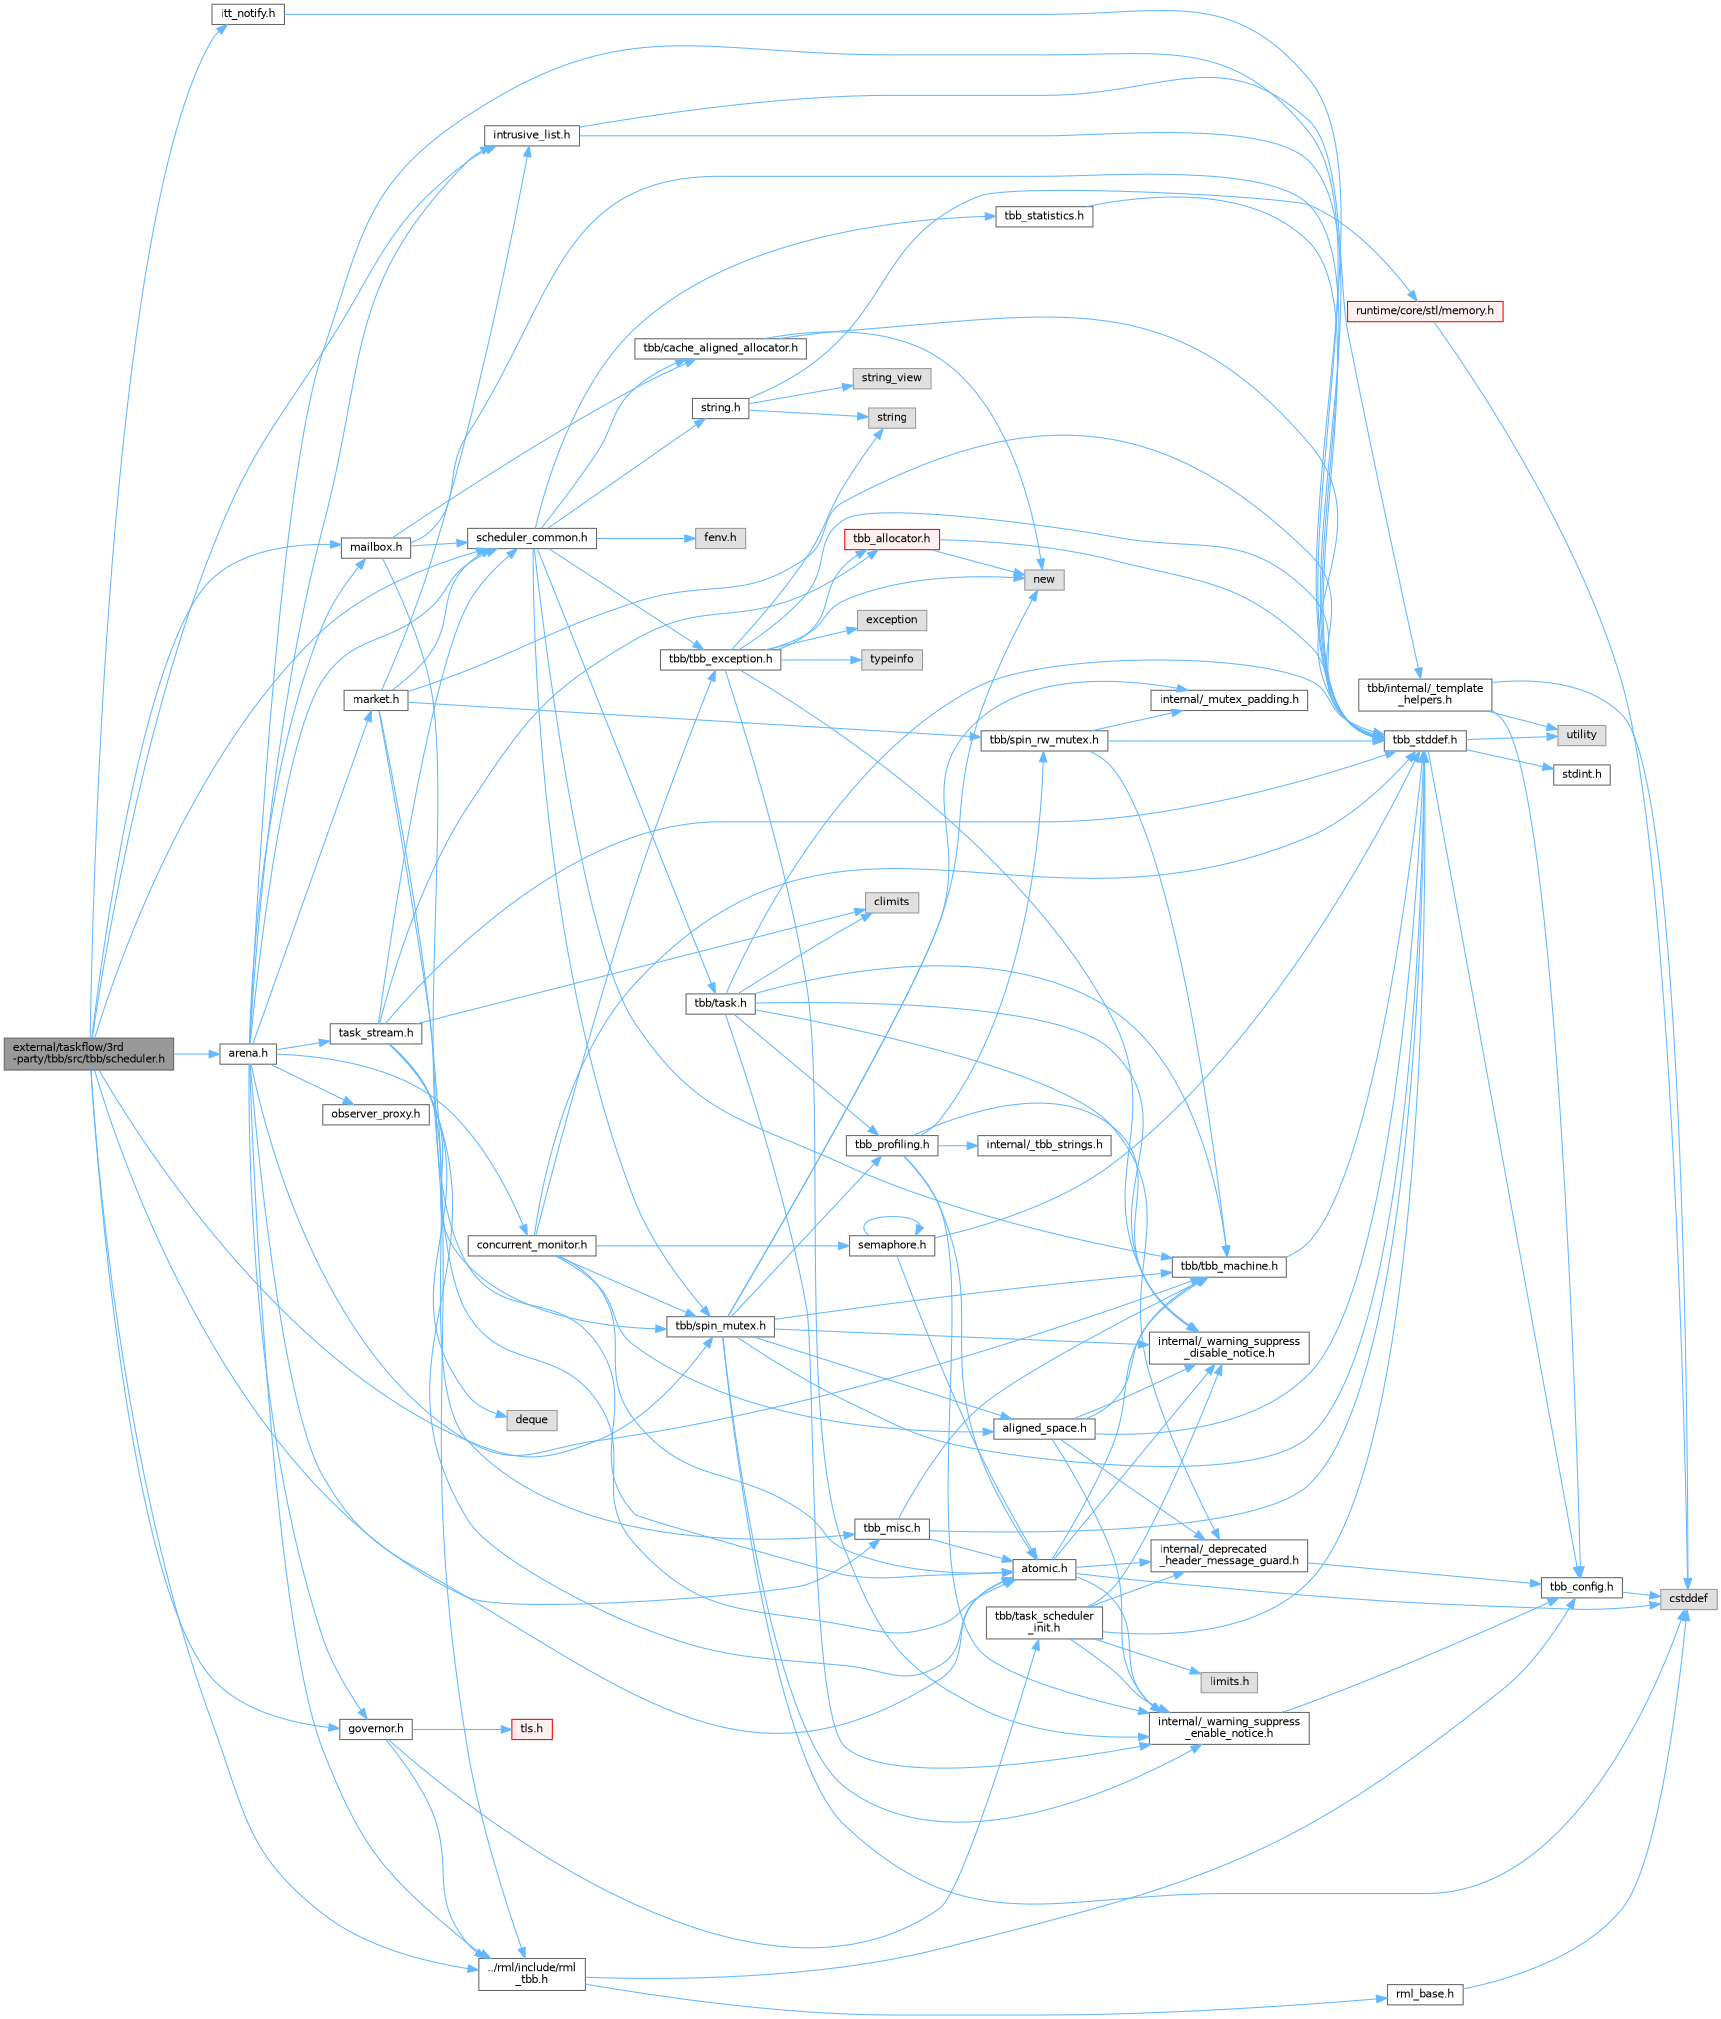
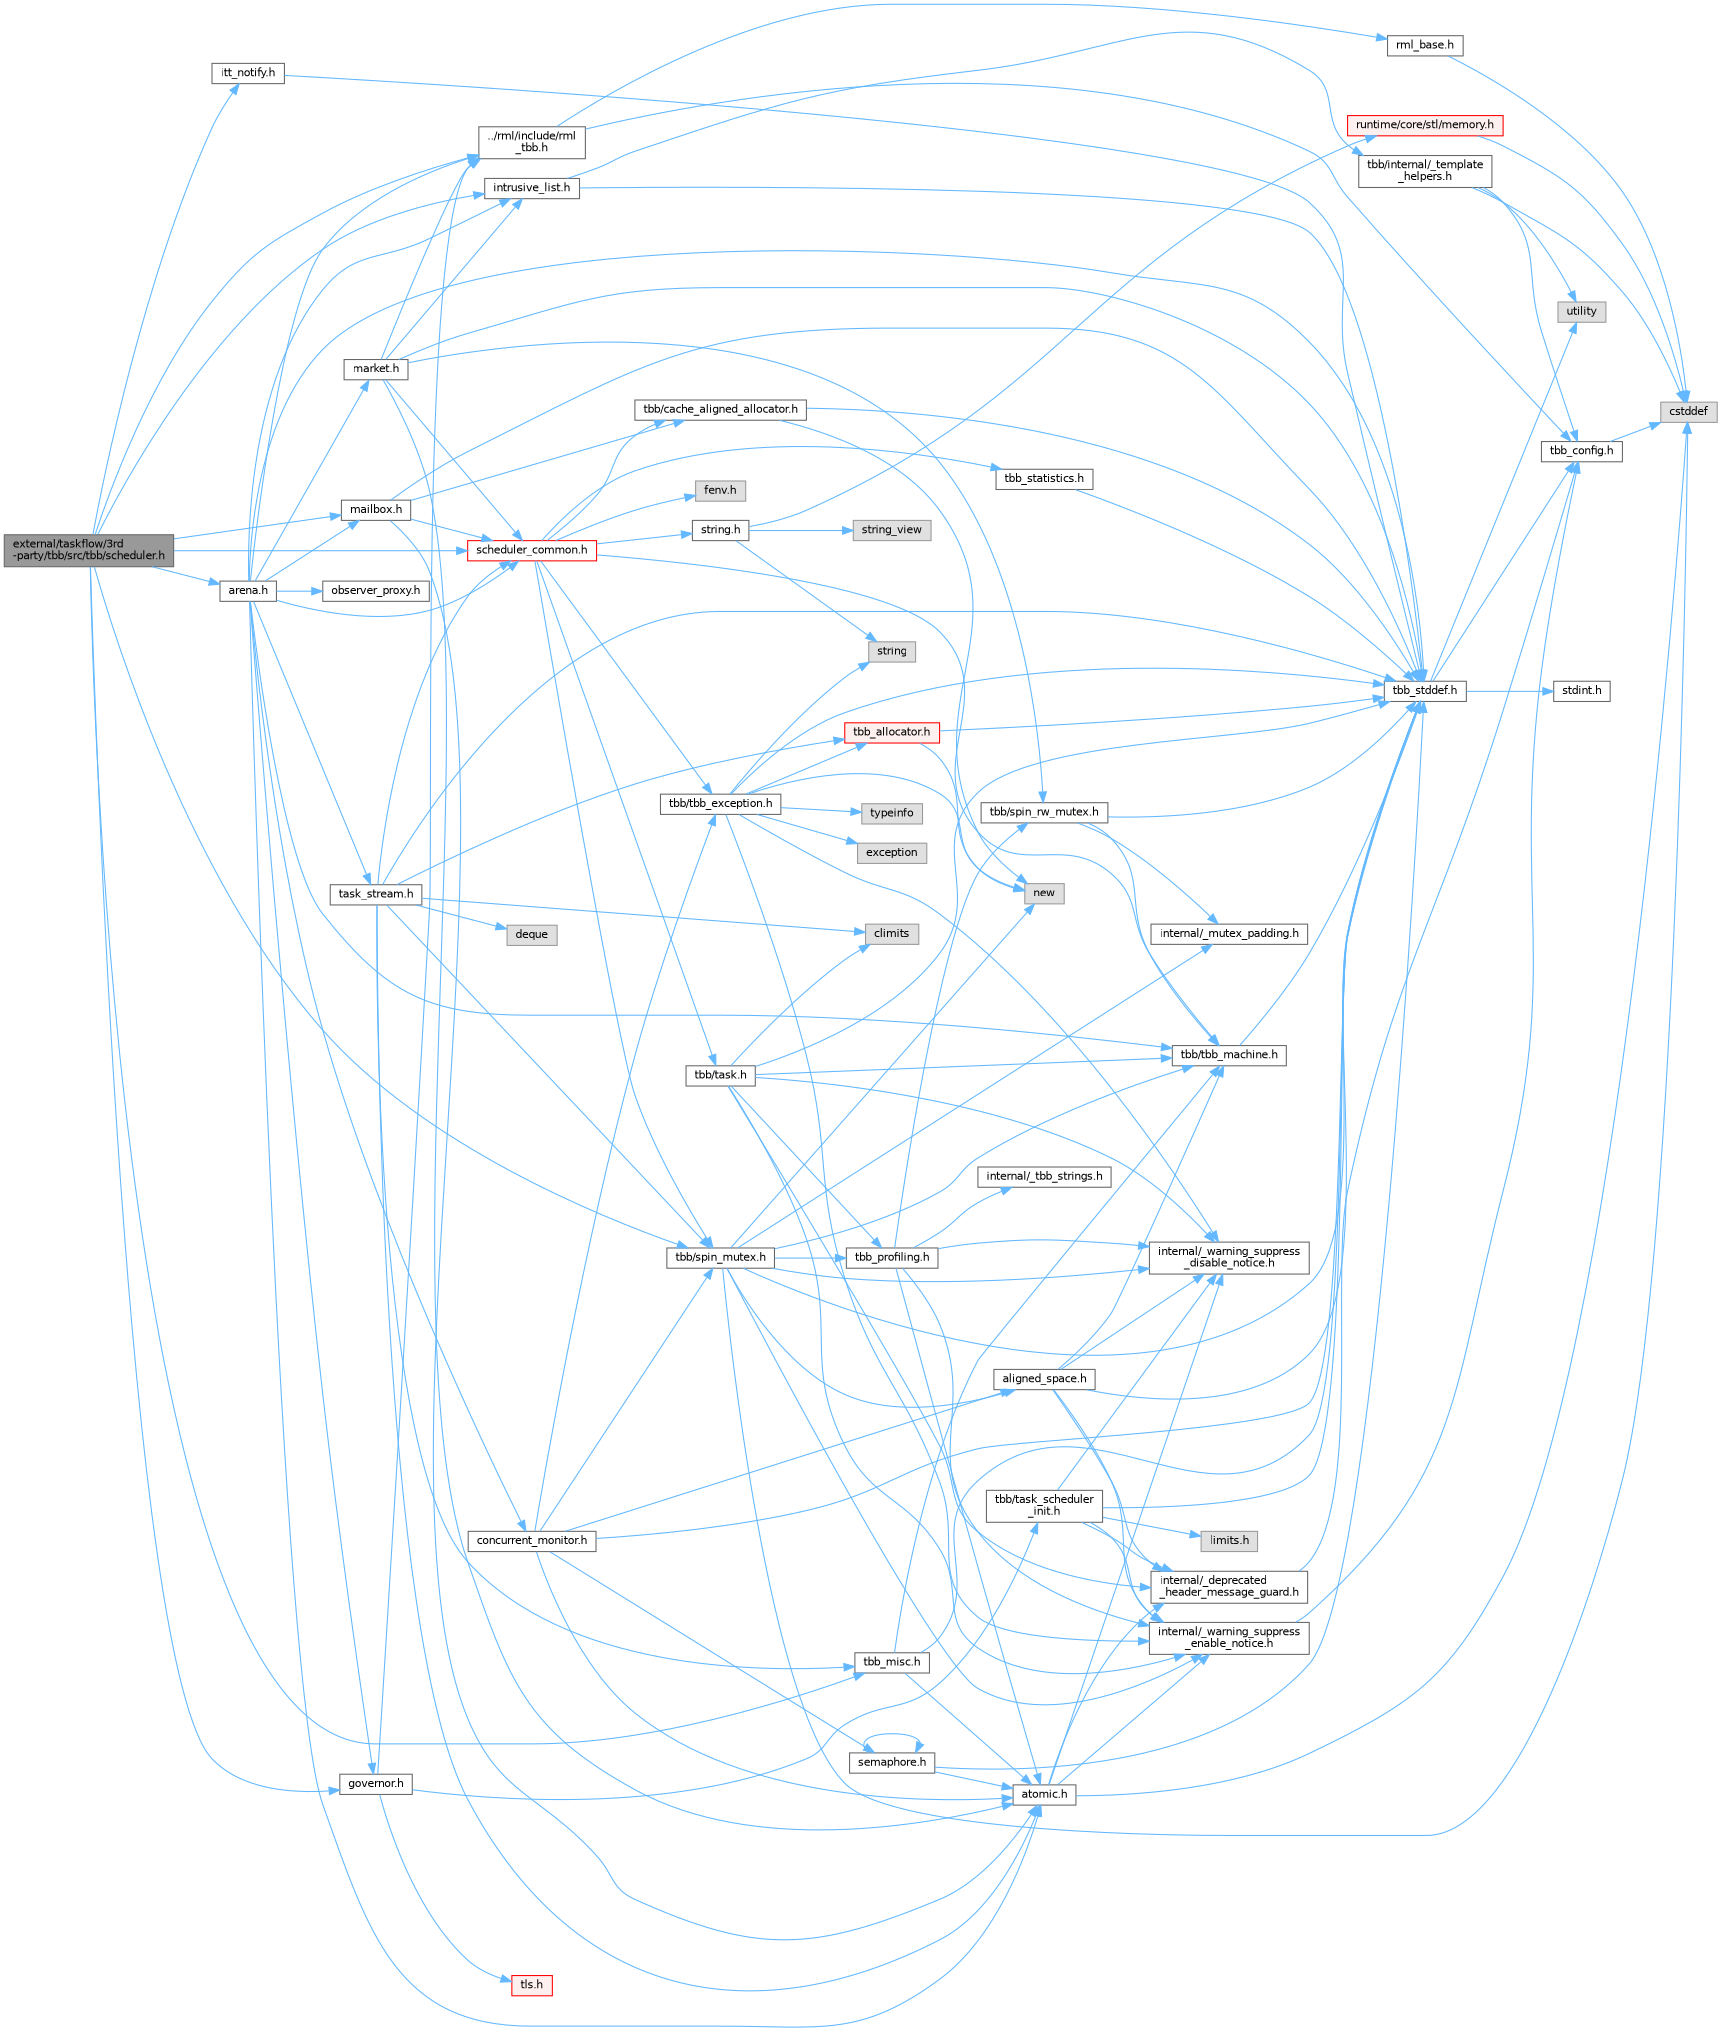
(532, 538) -> (532, 551)
(1121, 1415) -> none
